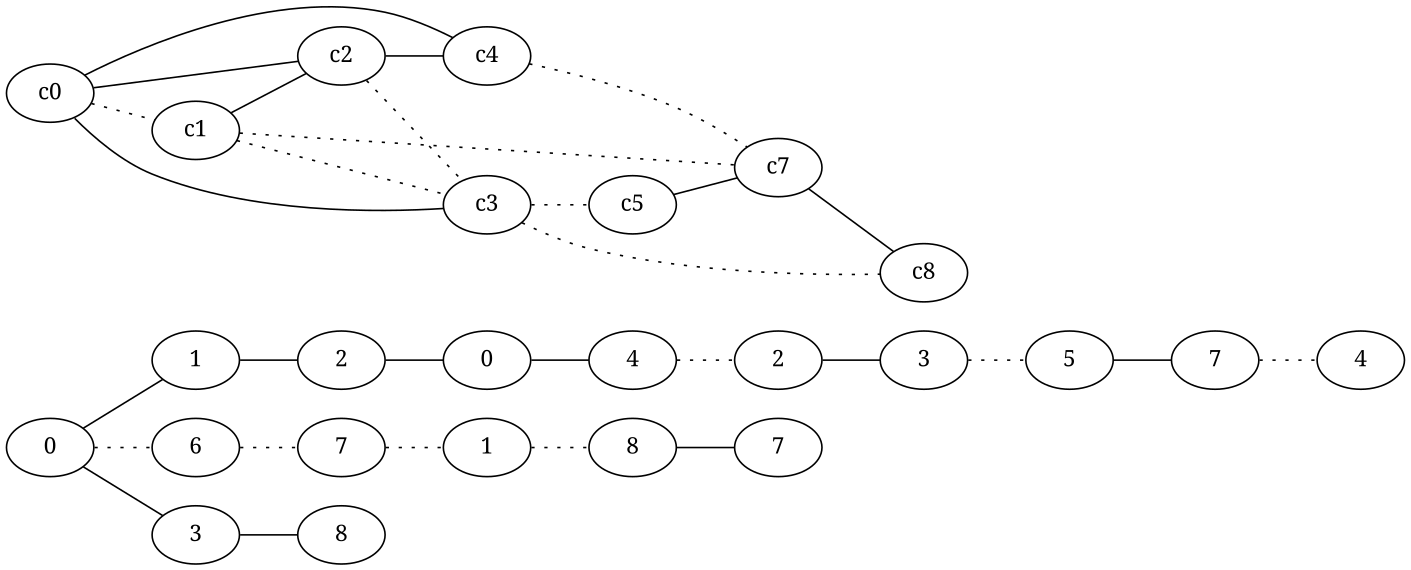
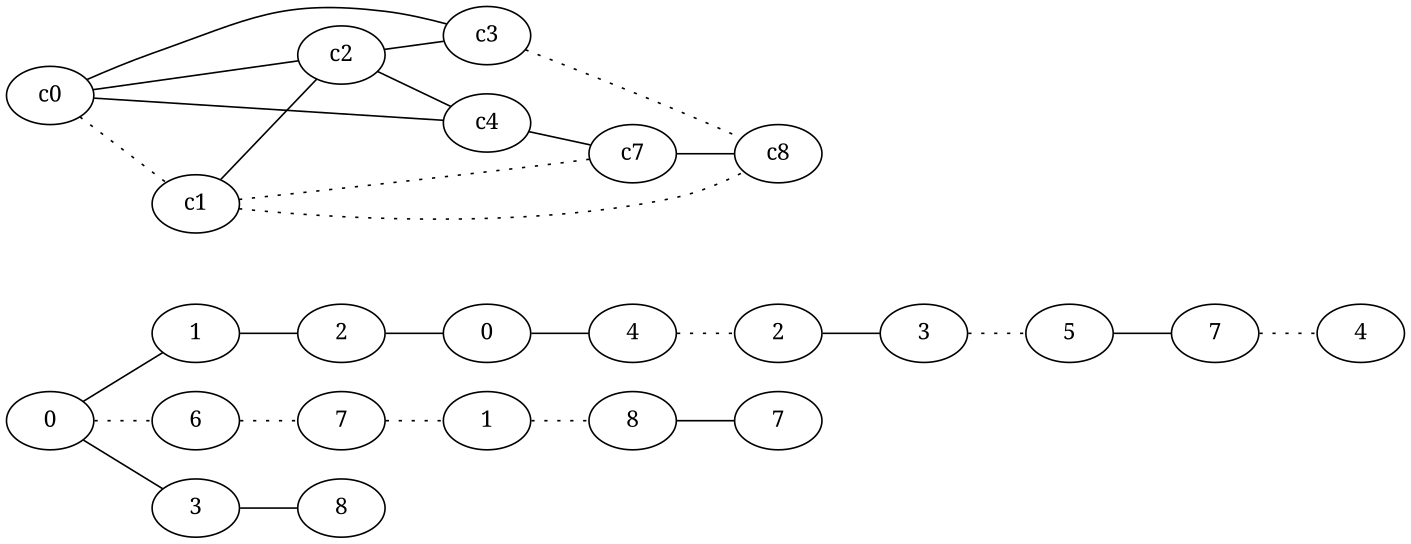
(642, 95) -> (560, 138)
(414, 131) -> (414, 45)
(341, 168) -> (494, 218)
(633, 205) -> none
